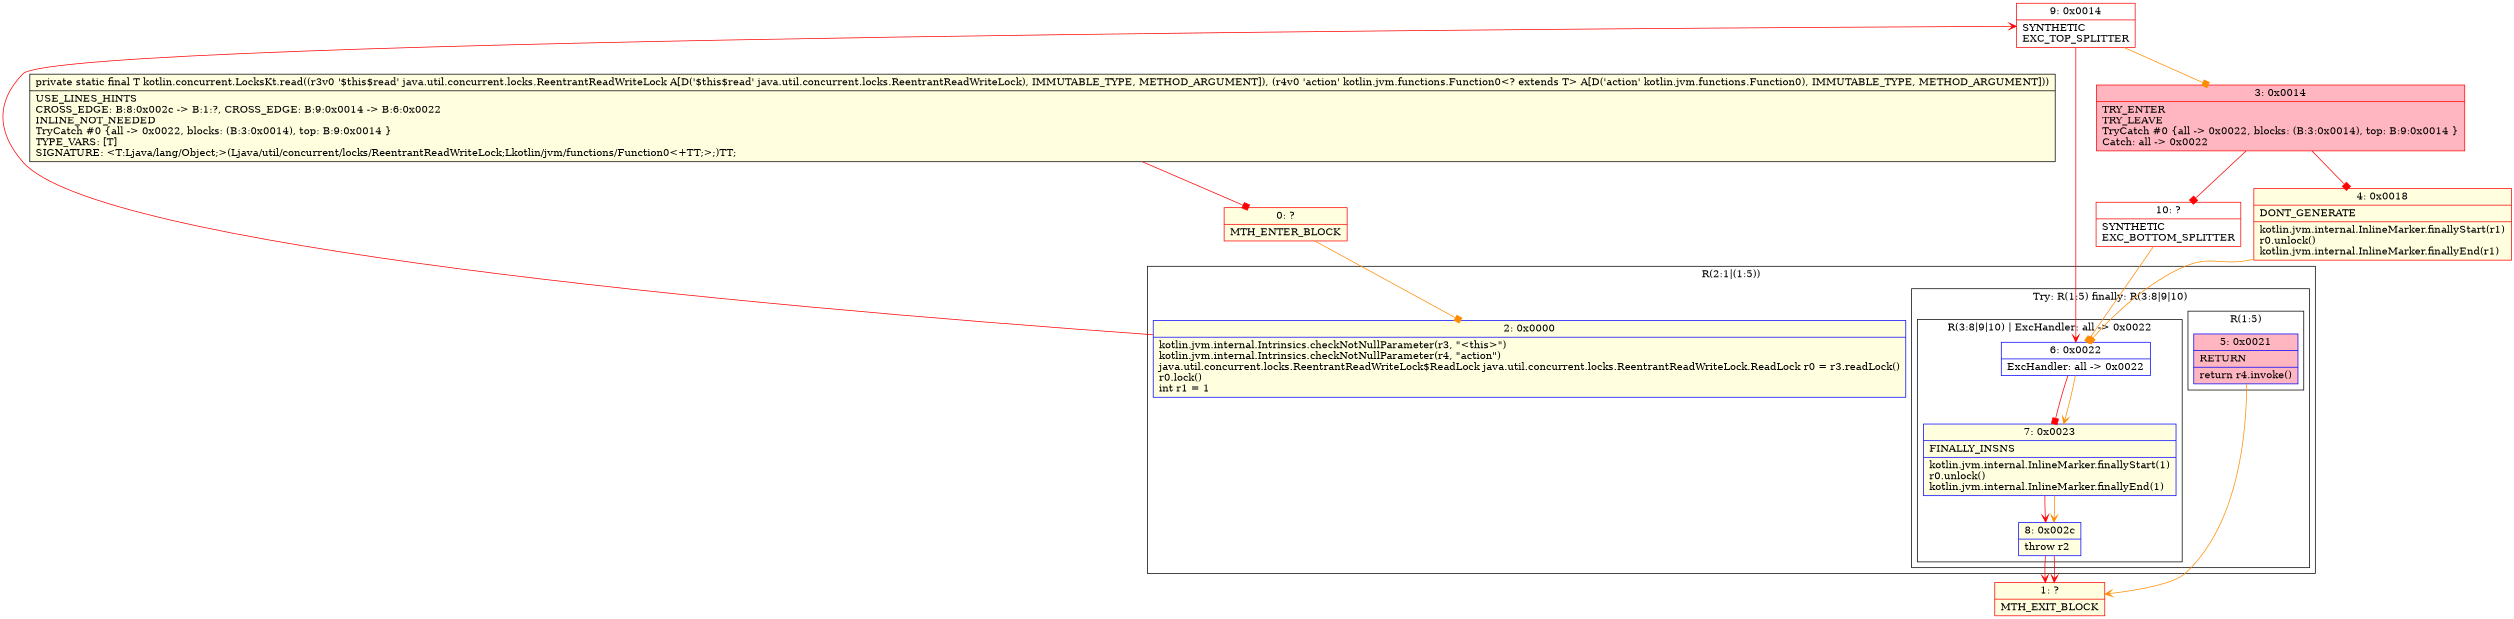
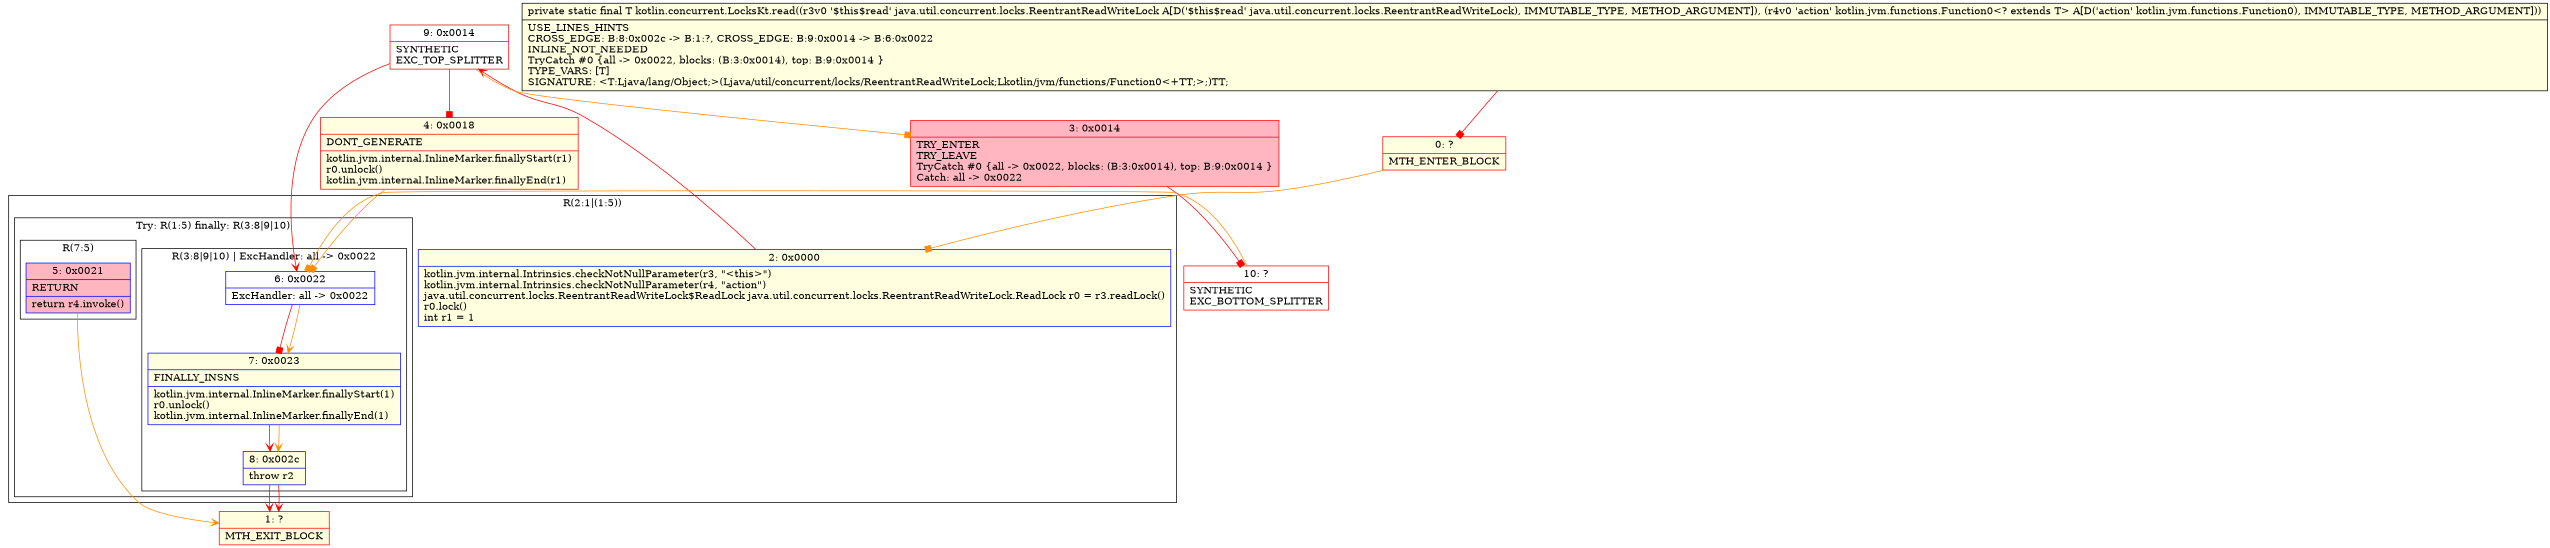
(2328, 167) -> (449, 90)
(2246, 319) -> (78, 249)
